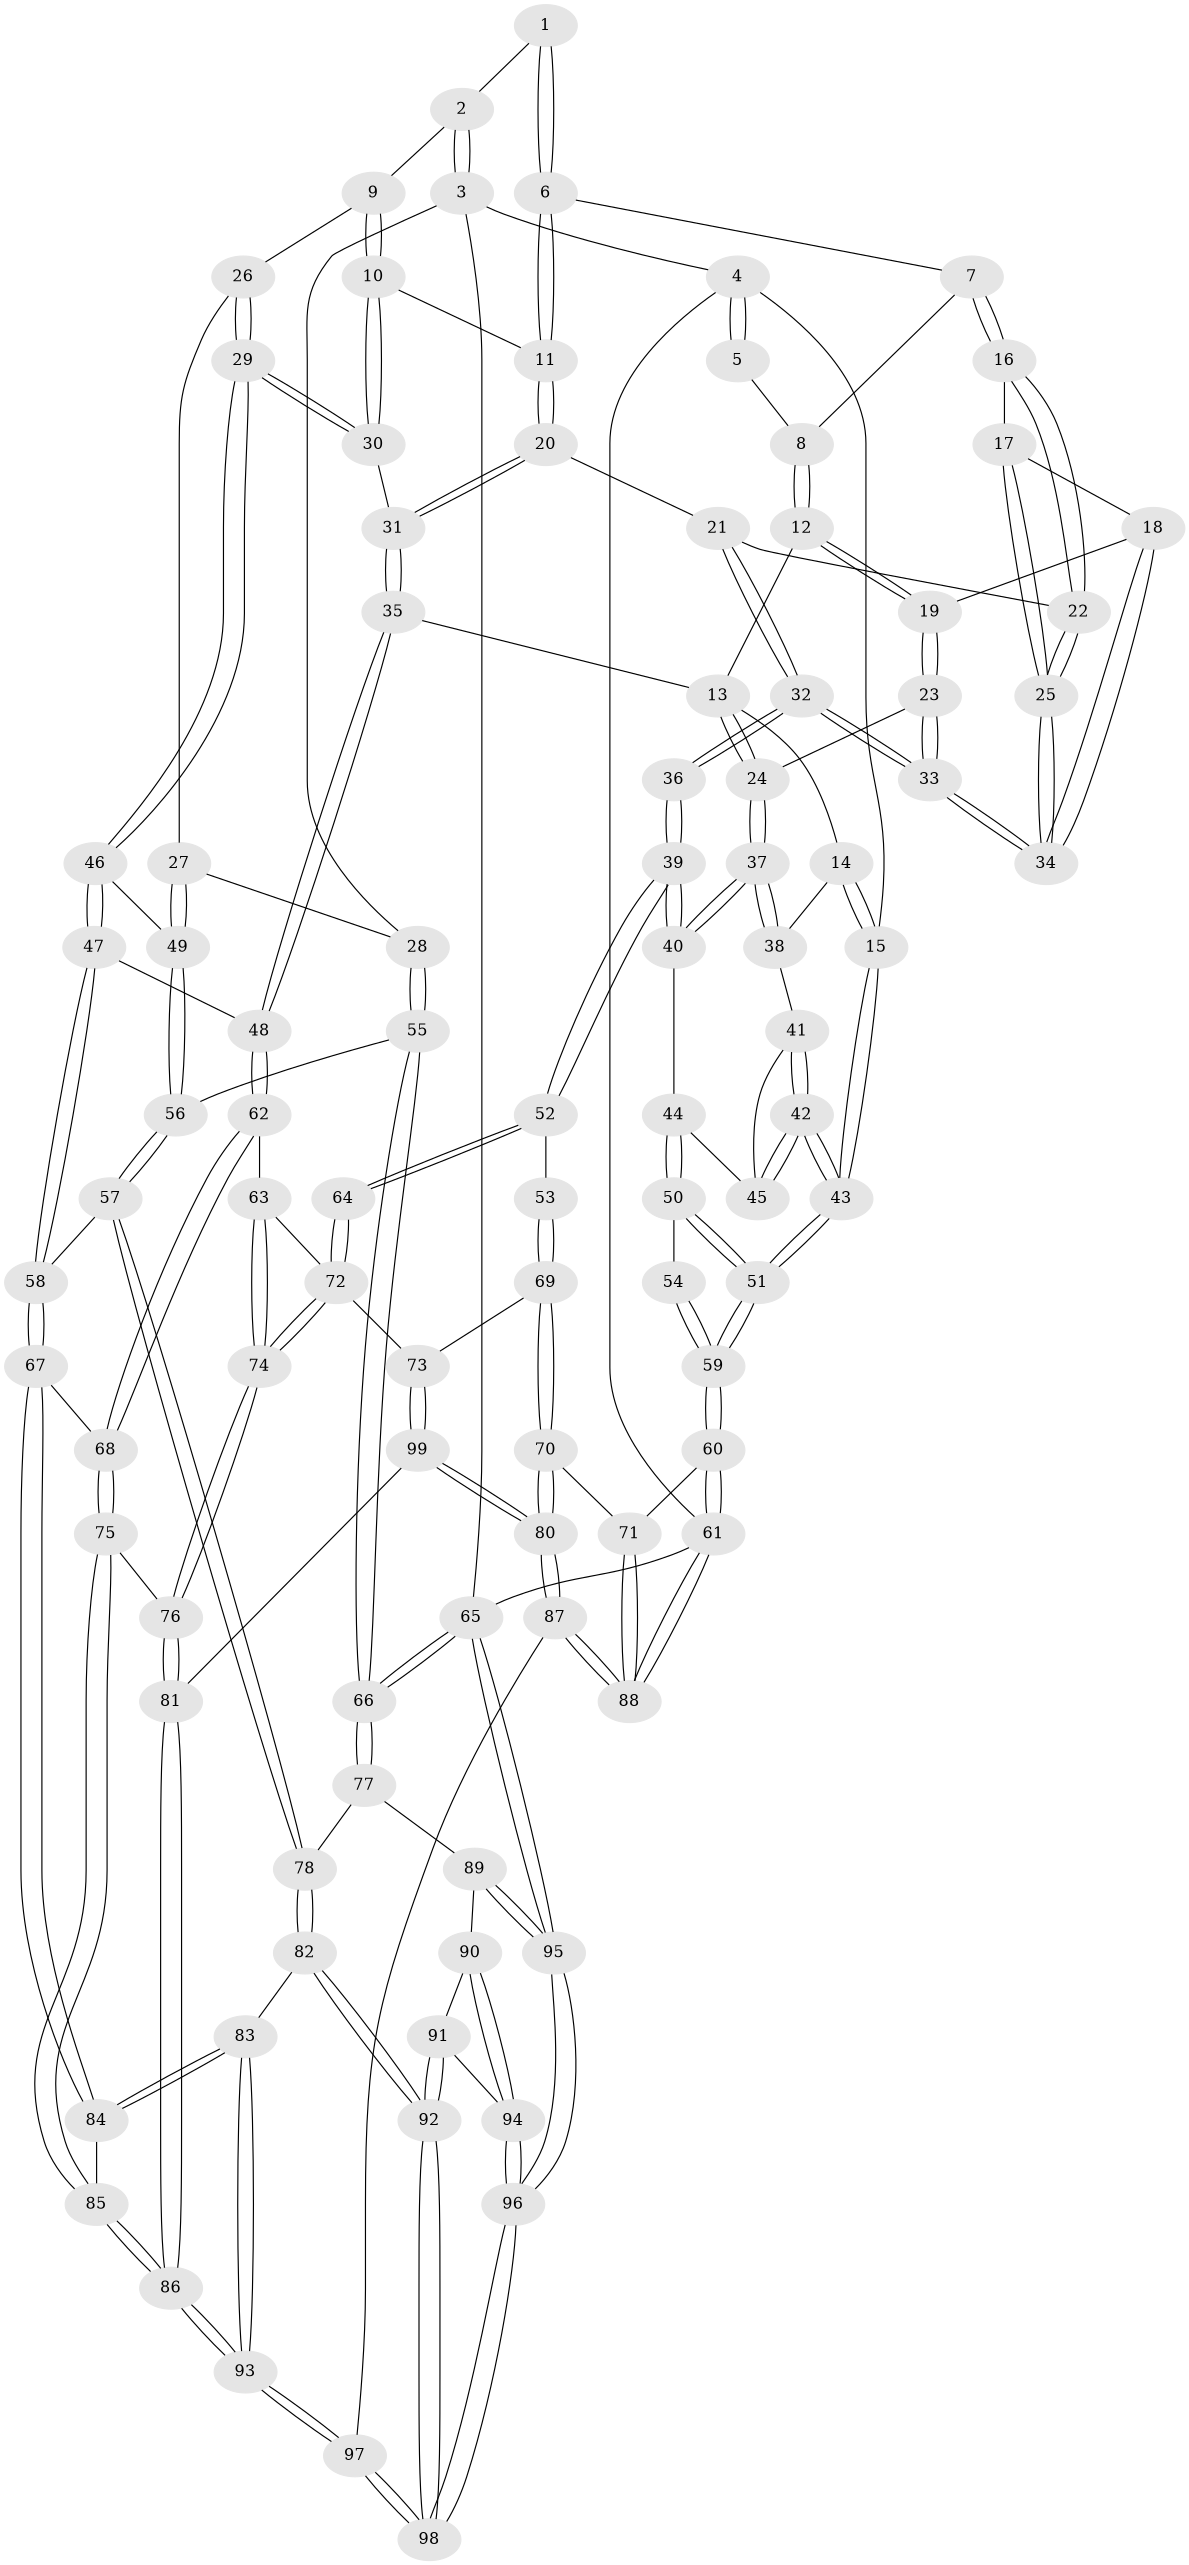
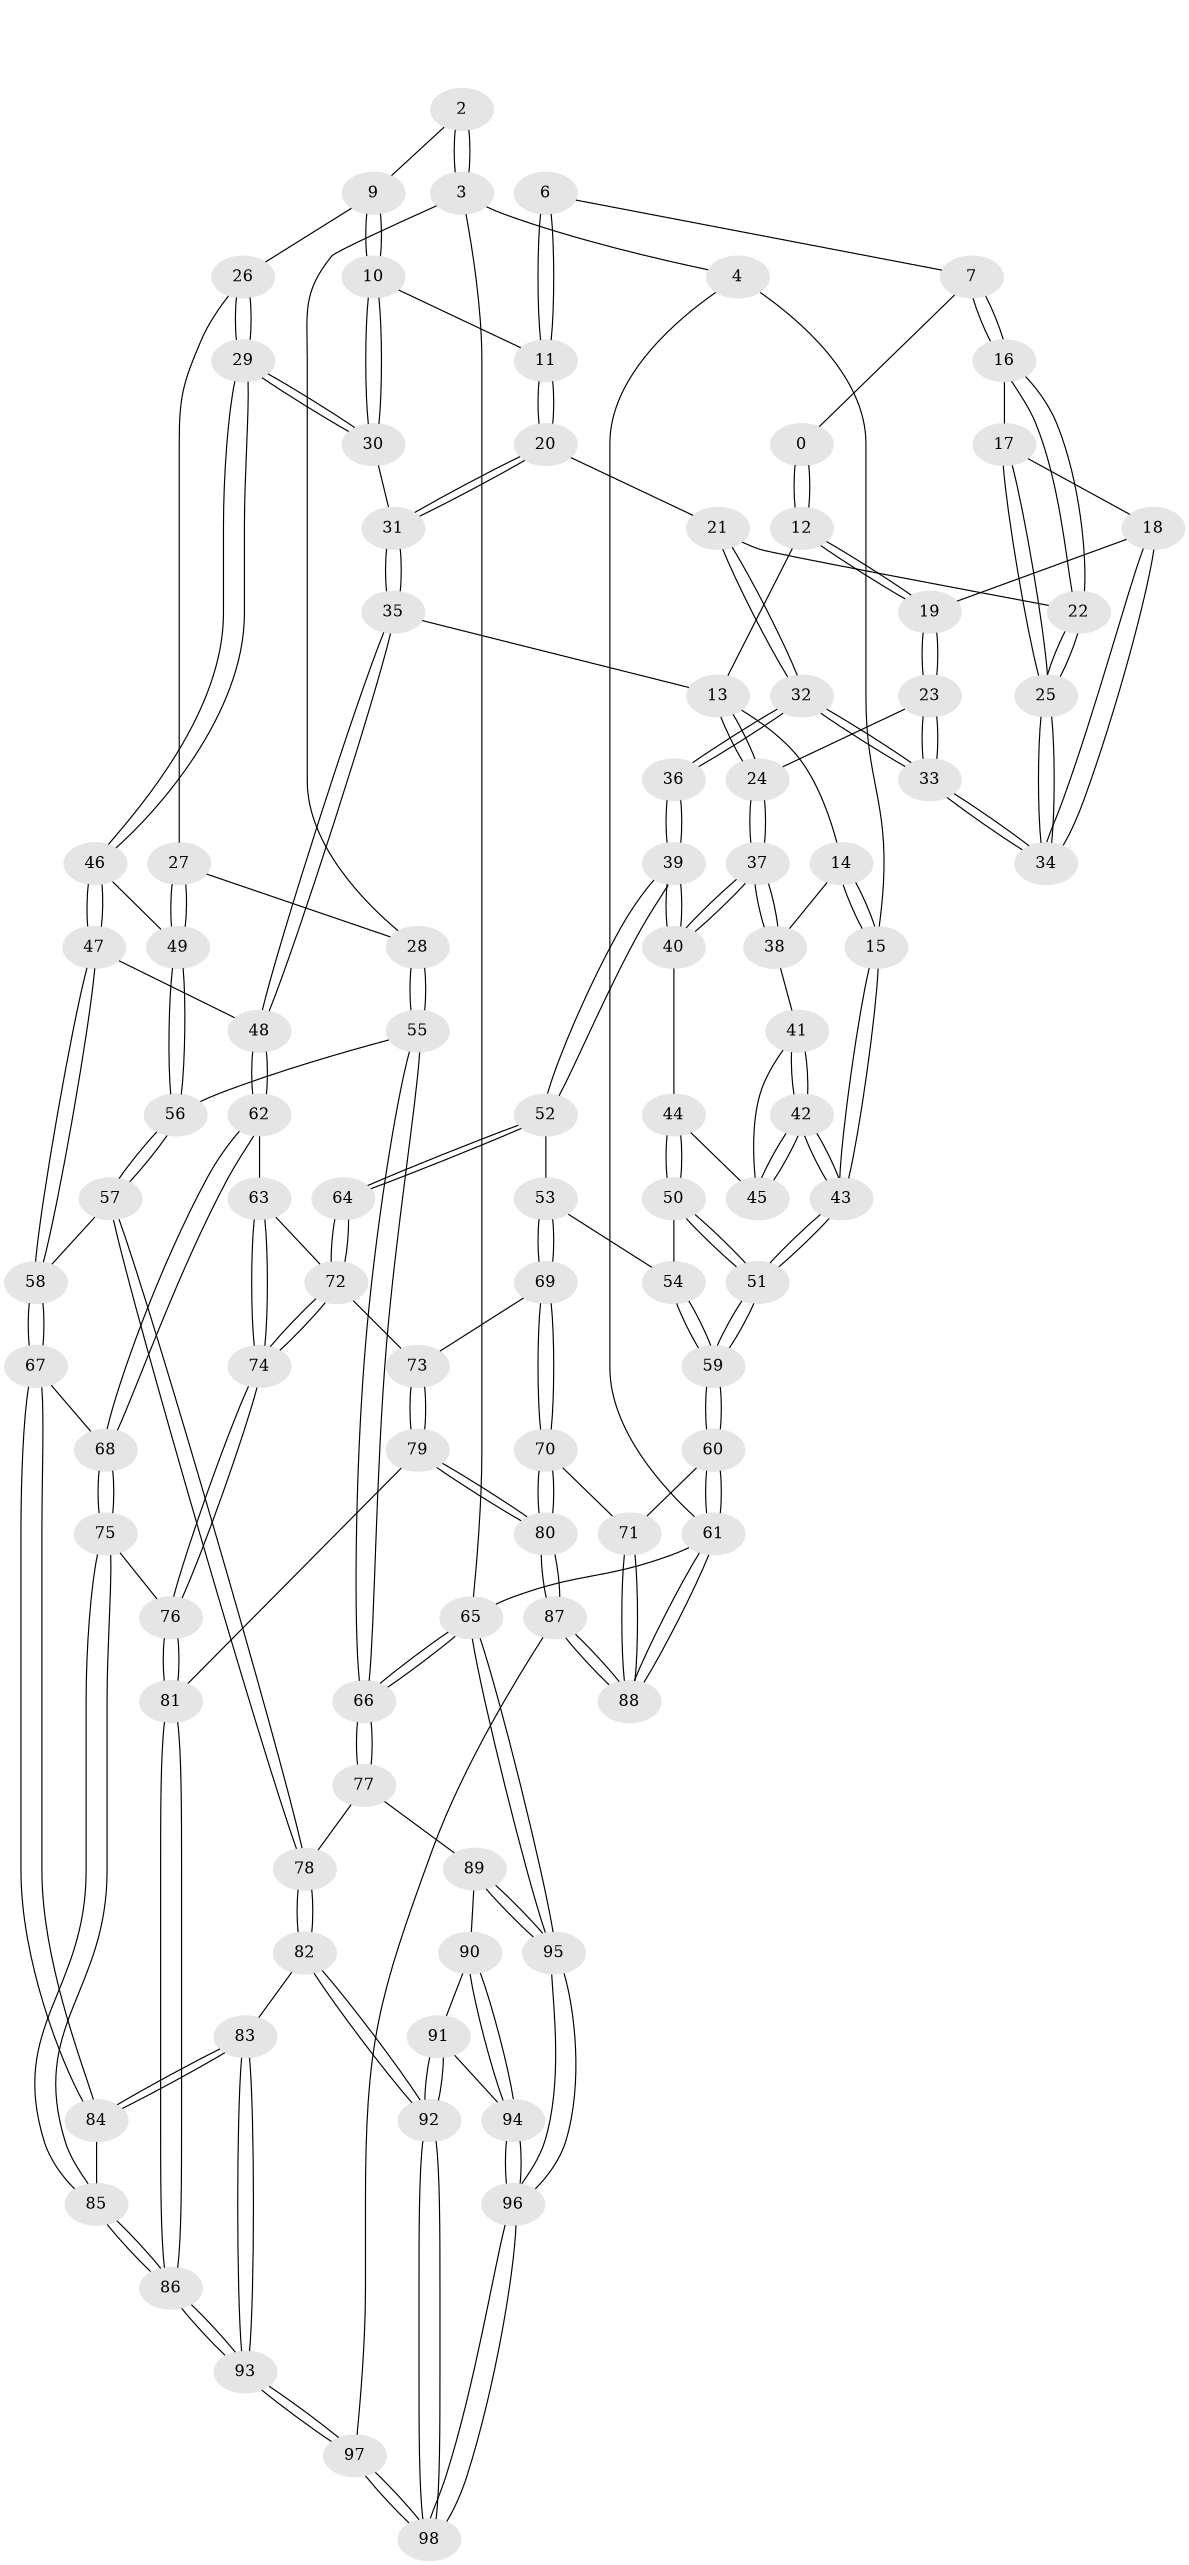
(546, 26) -> none
(738, 361) -> none
(802, 445) -> (802, 445)
none -> (602, 1235)
(418, 1450) -> (418, 1450)
